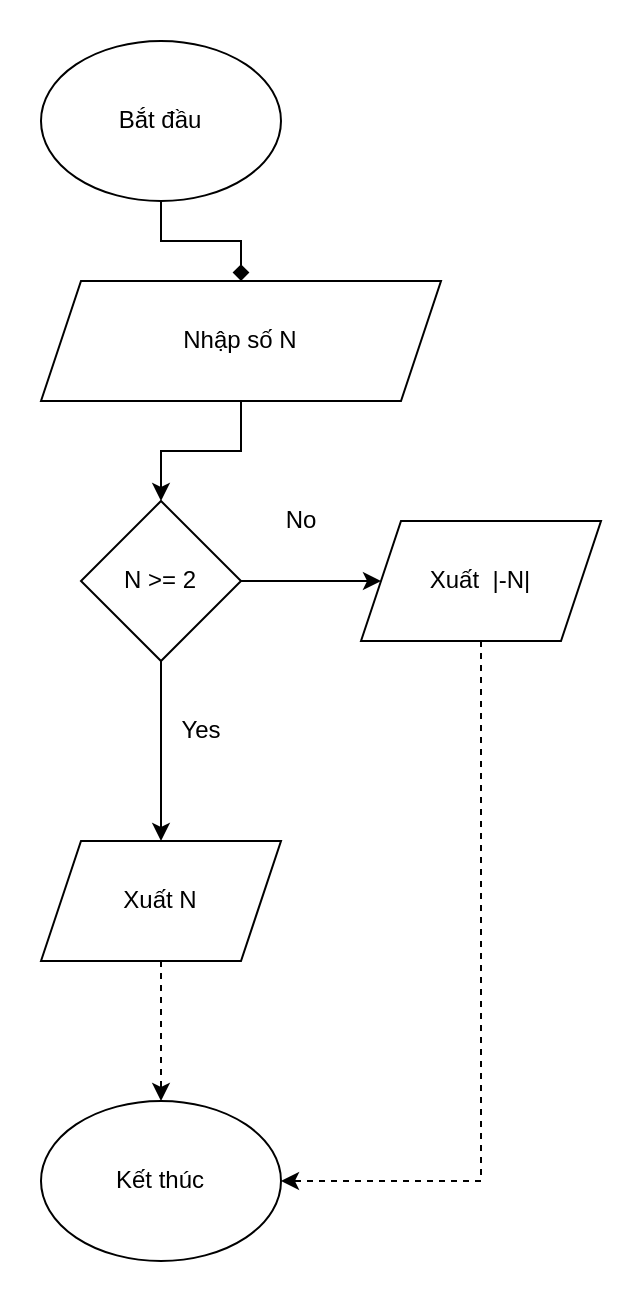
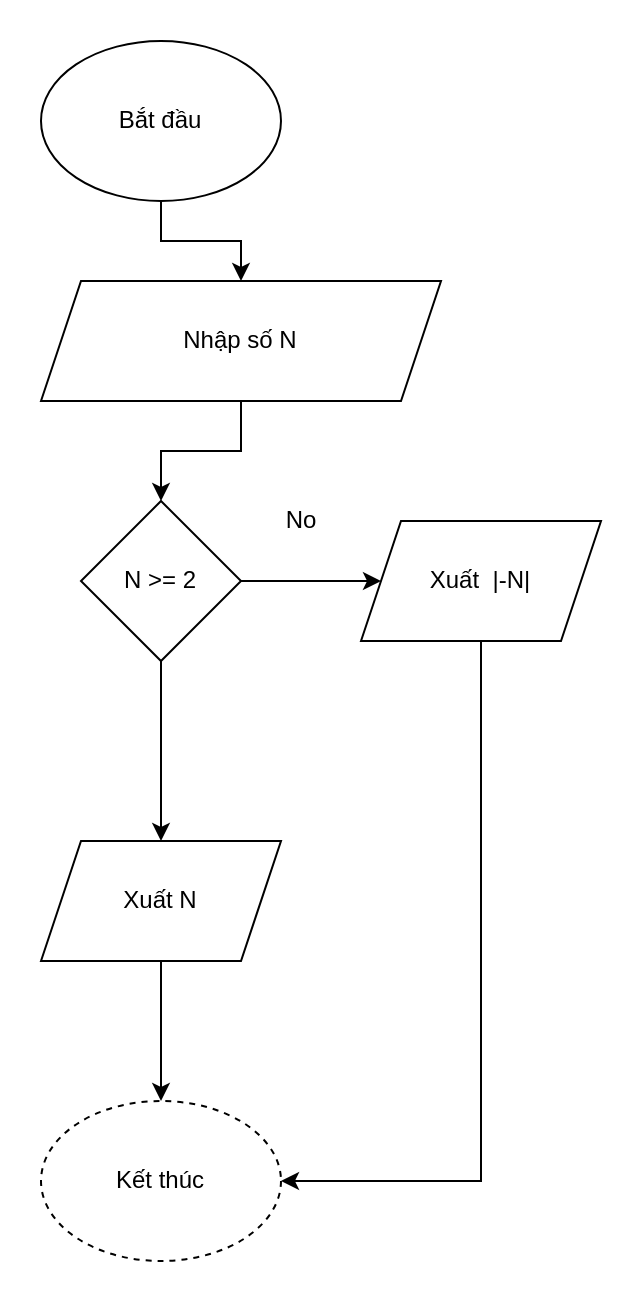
(241, 265) -> (241, 266)
(201, 731) -> none
(481, 1005) -> (481, 1005)
(161, 1022) -> (161, 1022)
(161, 1181) -> (161, 1181)
